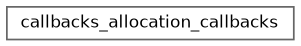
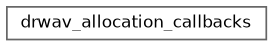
(150, 23) -> (137, 23)
